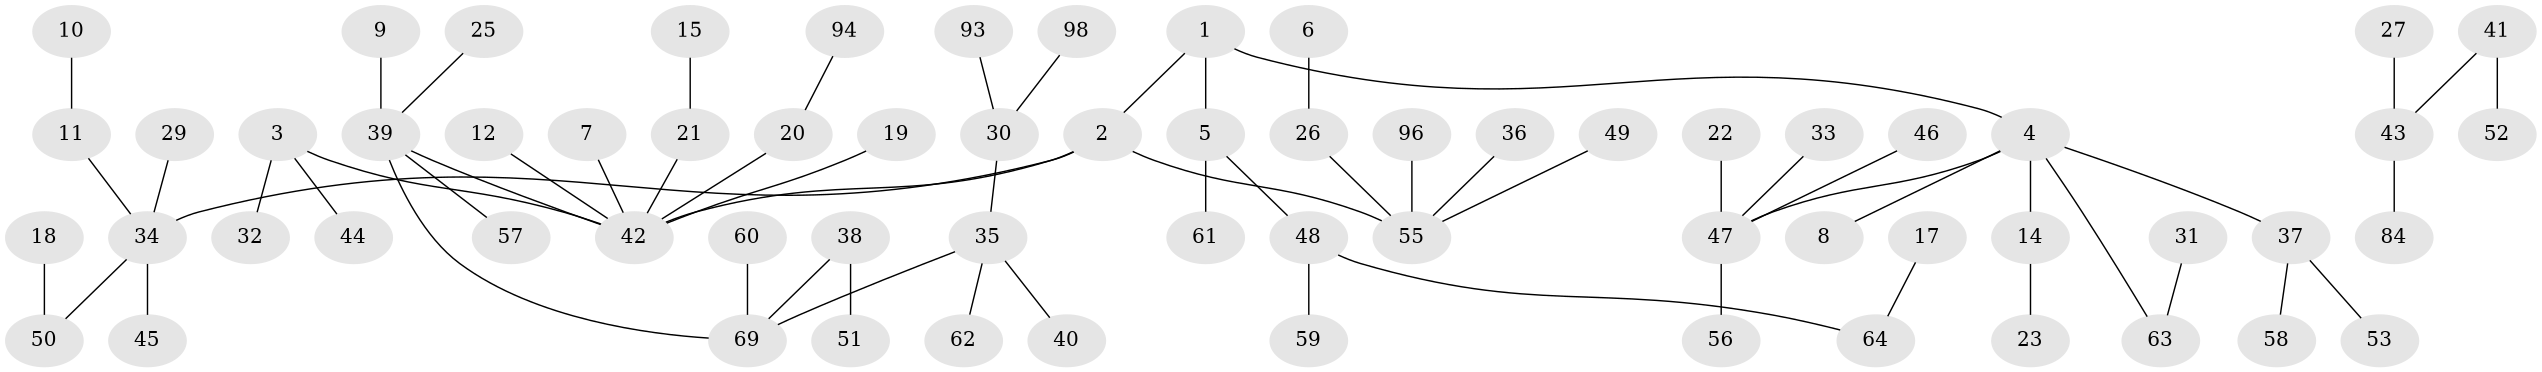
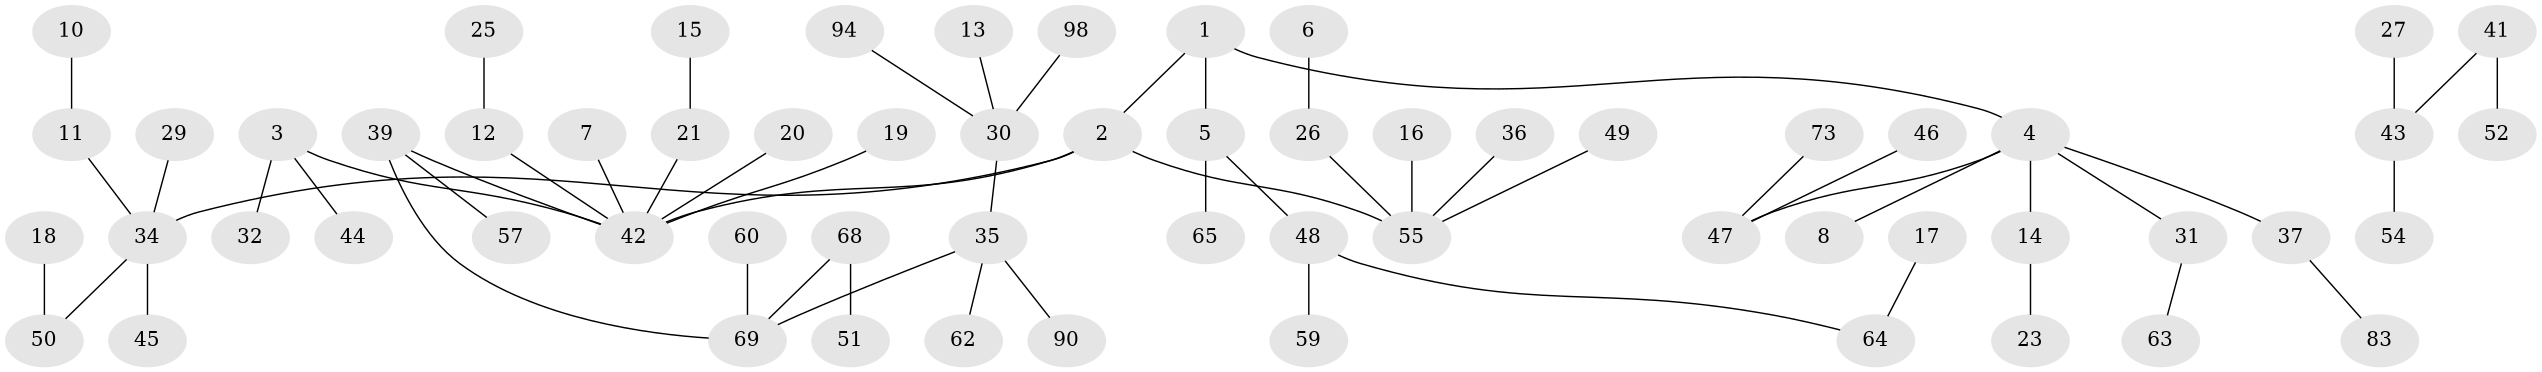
(381, 32) -> none
(974, 32) -> (974, 32)
(433, 83) -> (484, 83)
(819, 83) -> (922, 83)
(1412, 135) -> (1412, 135)
(1721, 135) -> none
(1824, 135) -> (1824, 135)
(2098, 237) -> (2109, 186)
(851, 238) -> (851, 238)
(1206, 238) -> (1206, 238)
(2394, 238) -> (2394, 238)
(1067, 341) -> (1067, 341)
(1721, 341) -> none
(2277, 341) -> none
(2380, 341) -> (2380, 341)
